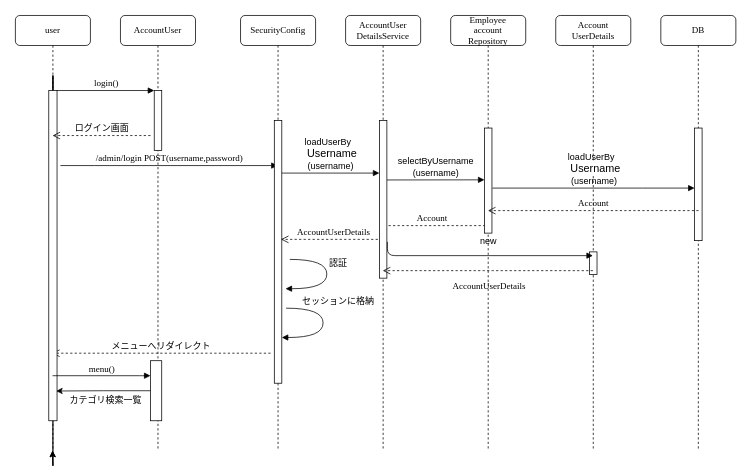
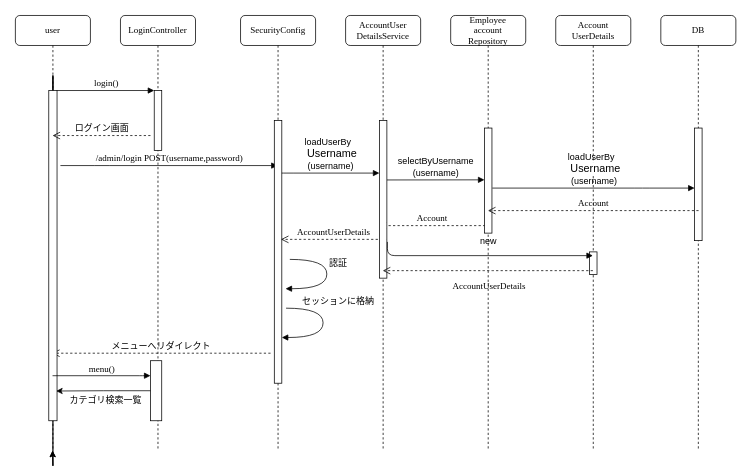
(158, 30) -> (158, 30)
